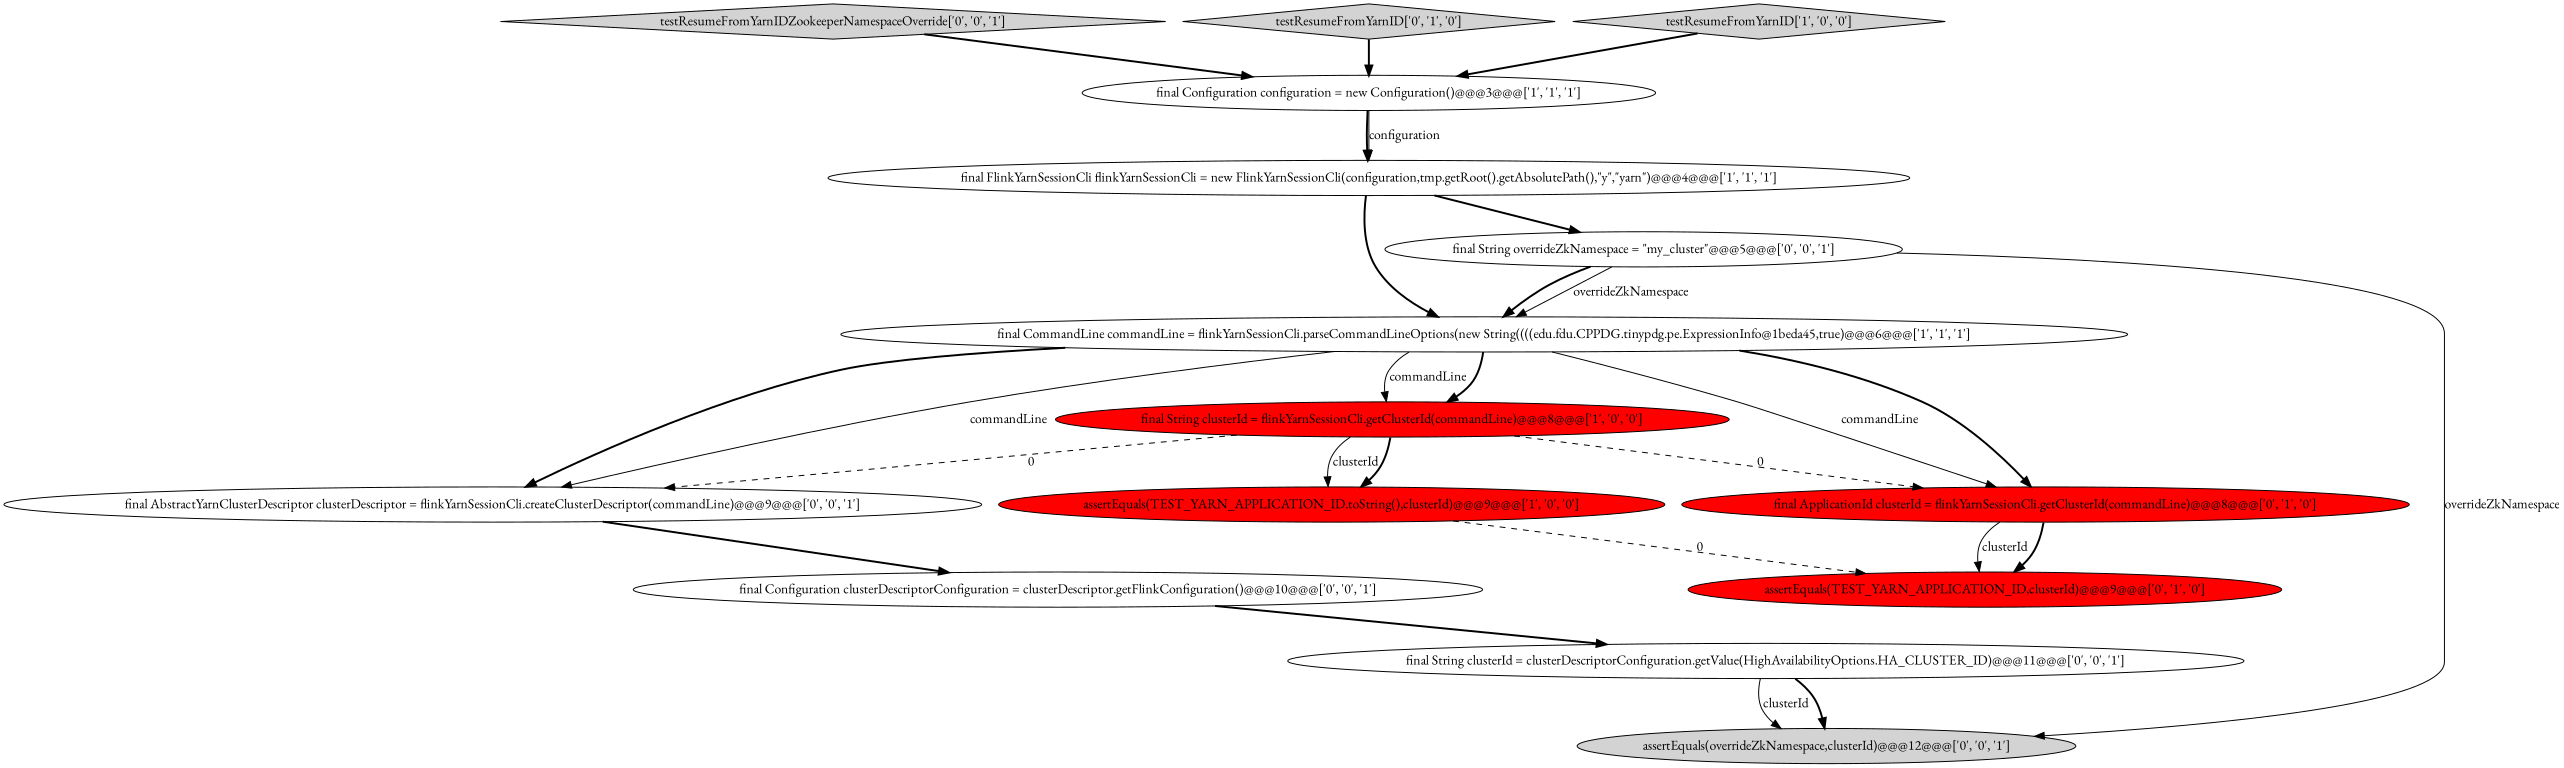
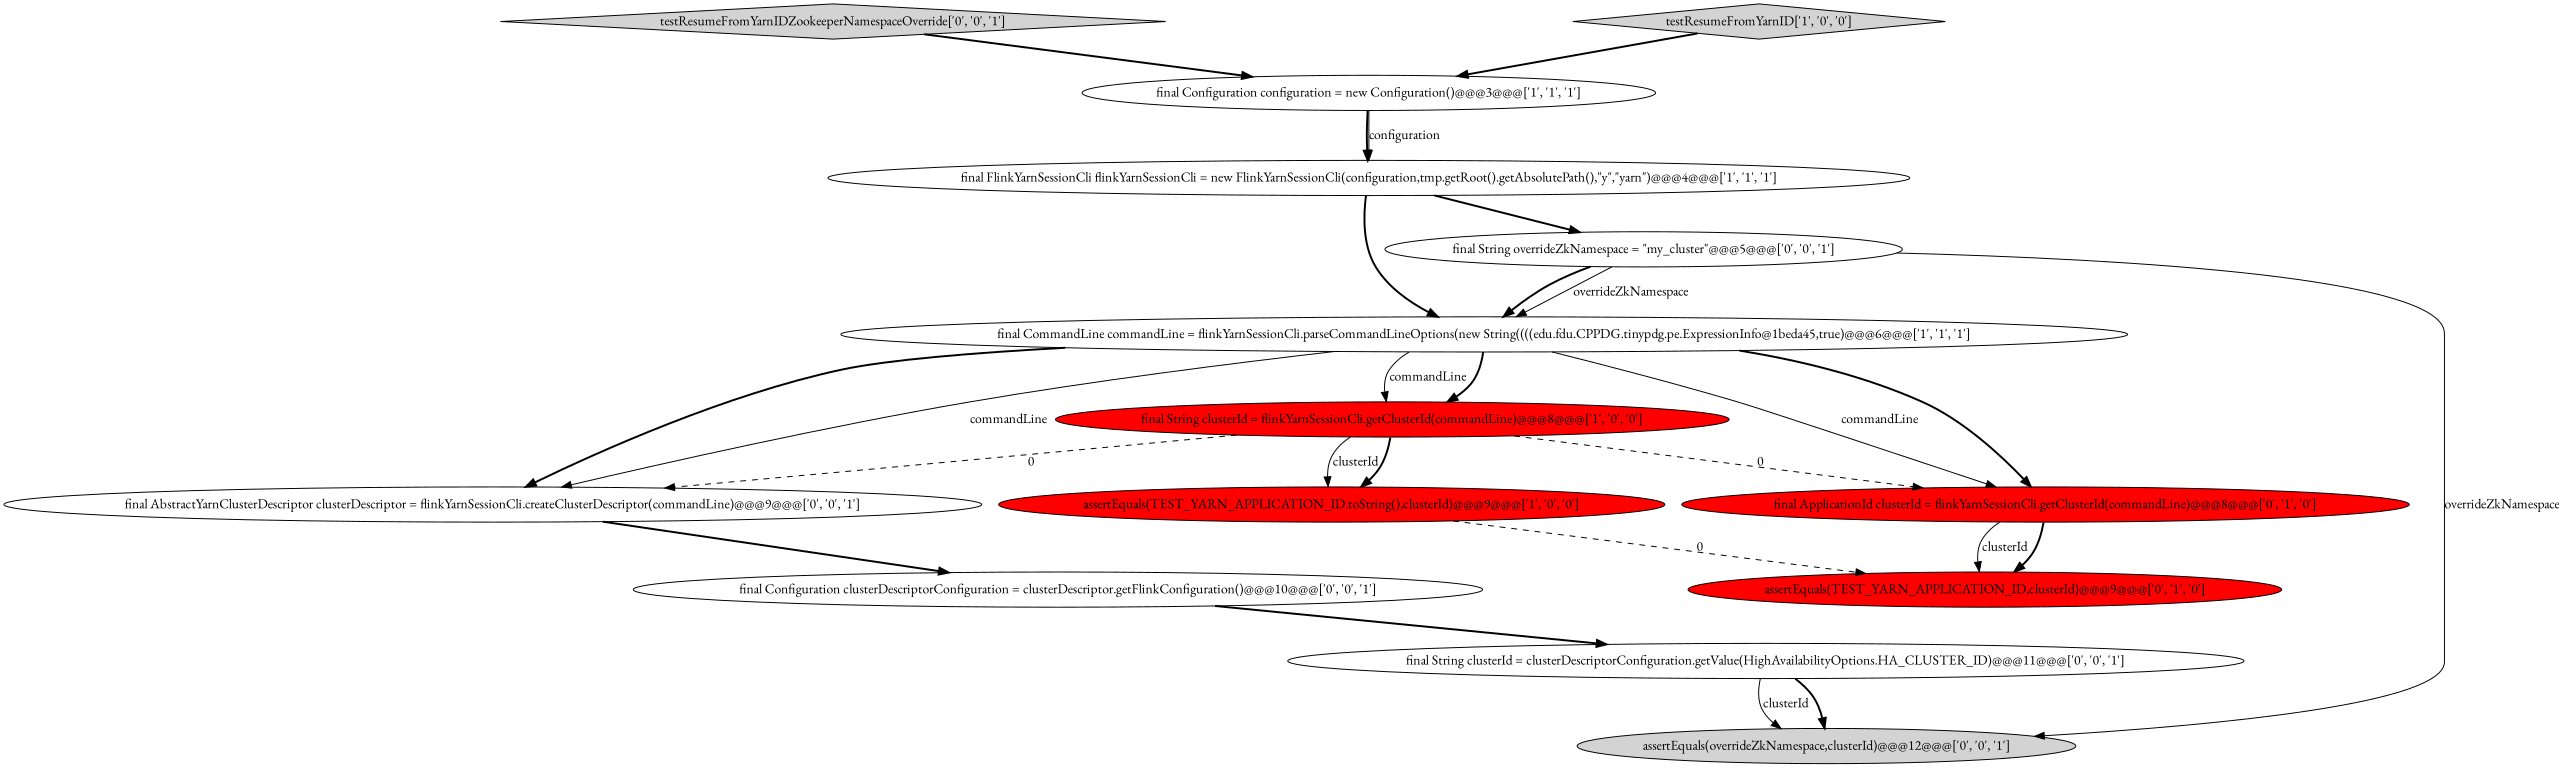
(1369, 22) -> none
